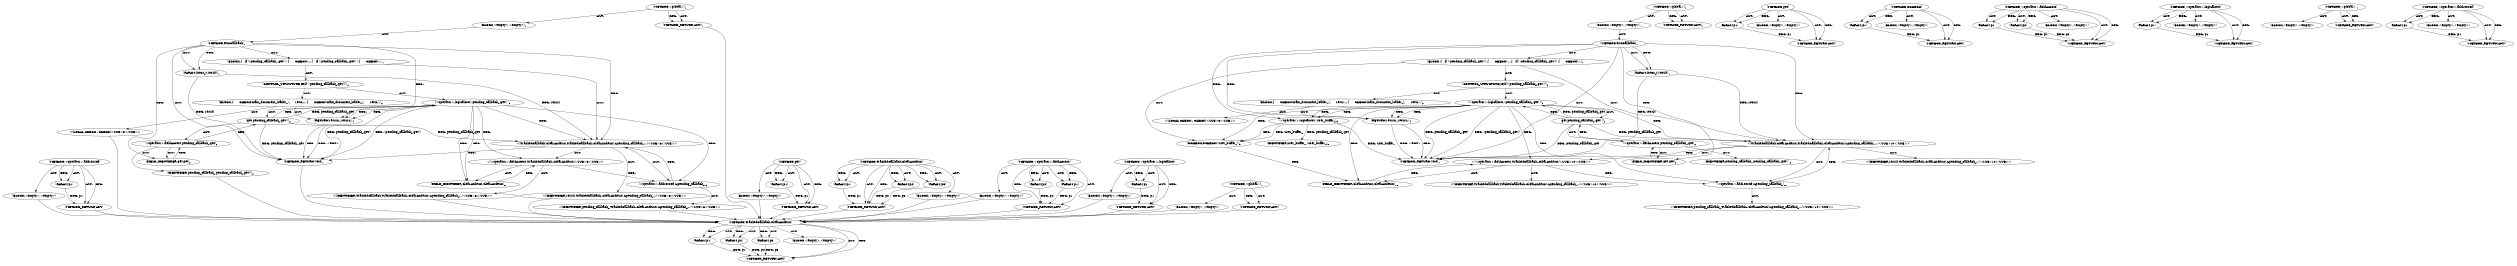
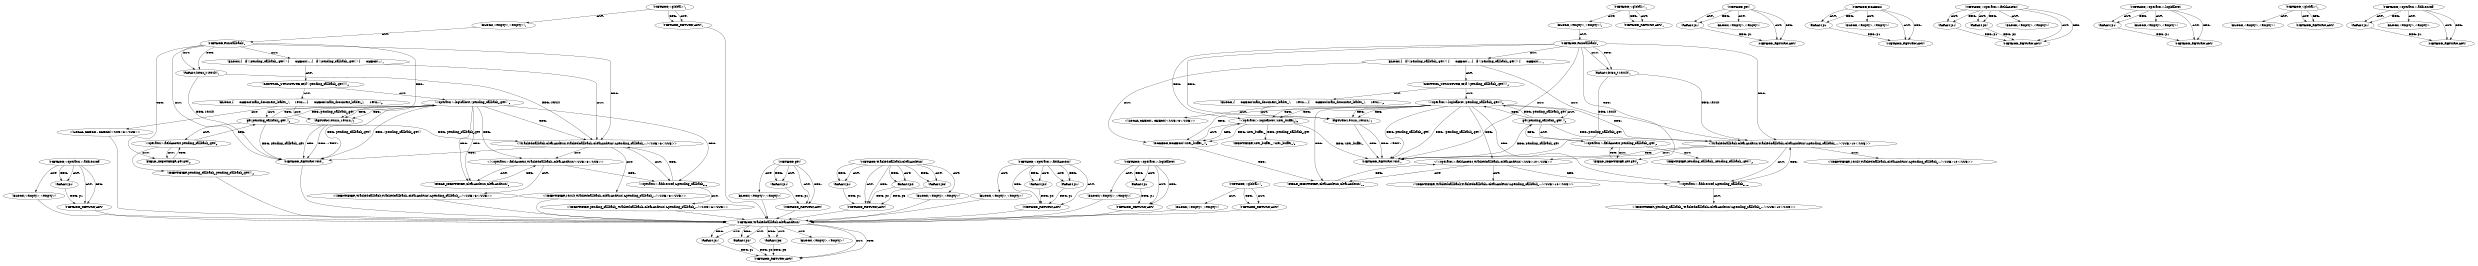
none -> (1215, 127)
